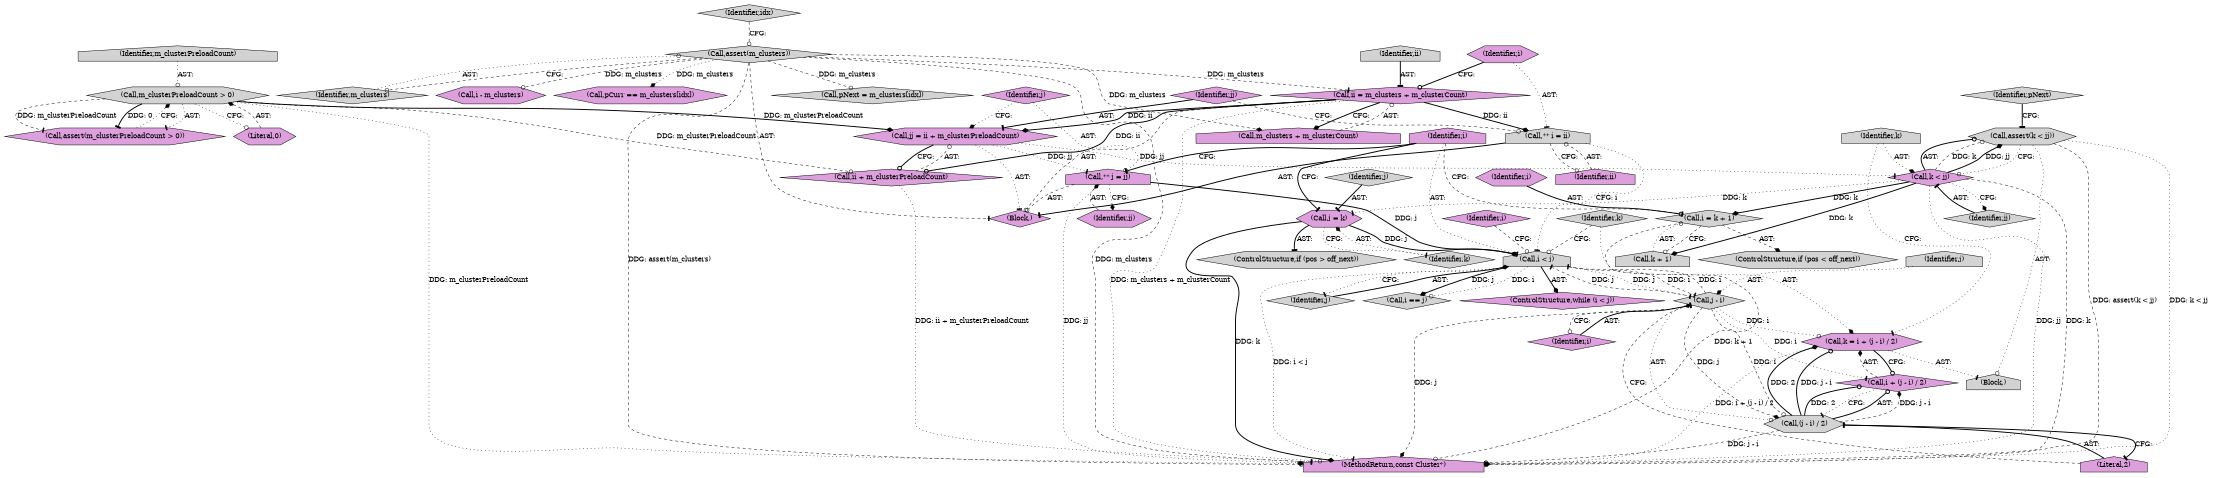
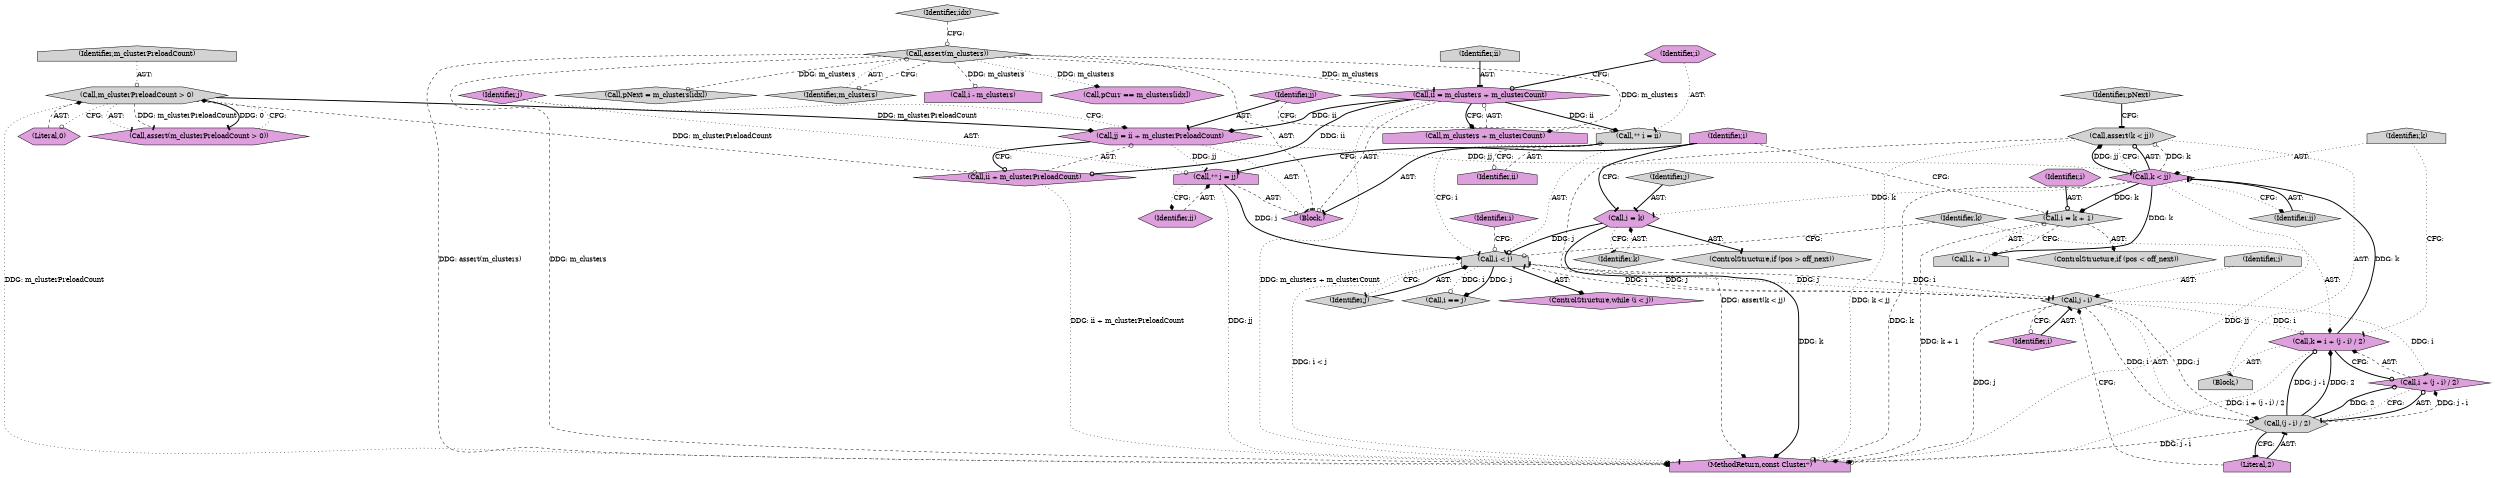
(491, 95) -> (983, 95)
none -> (2340, 206)
